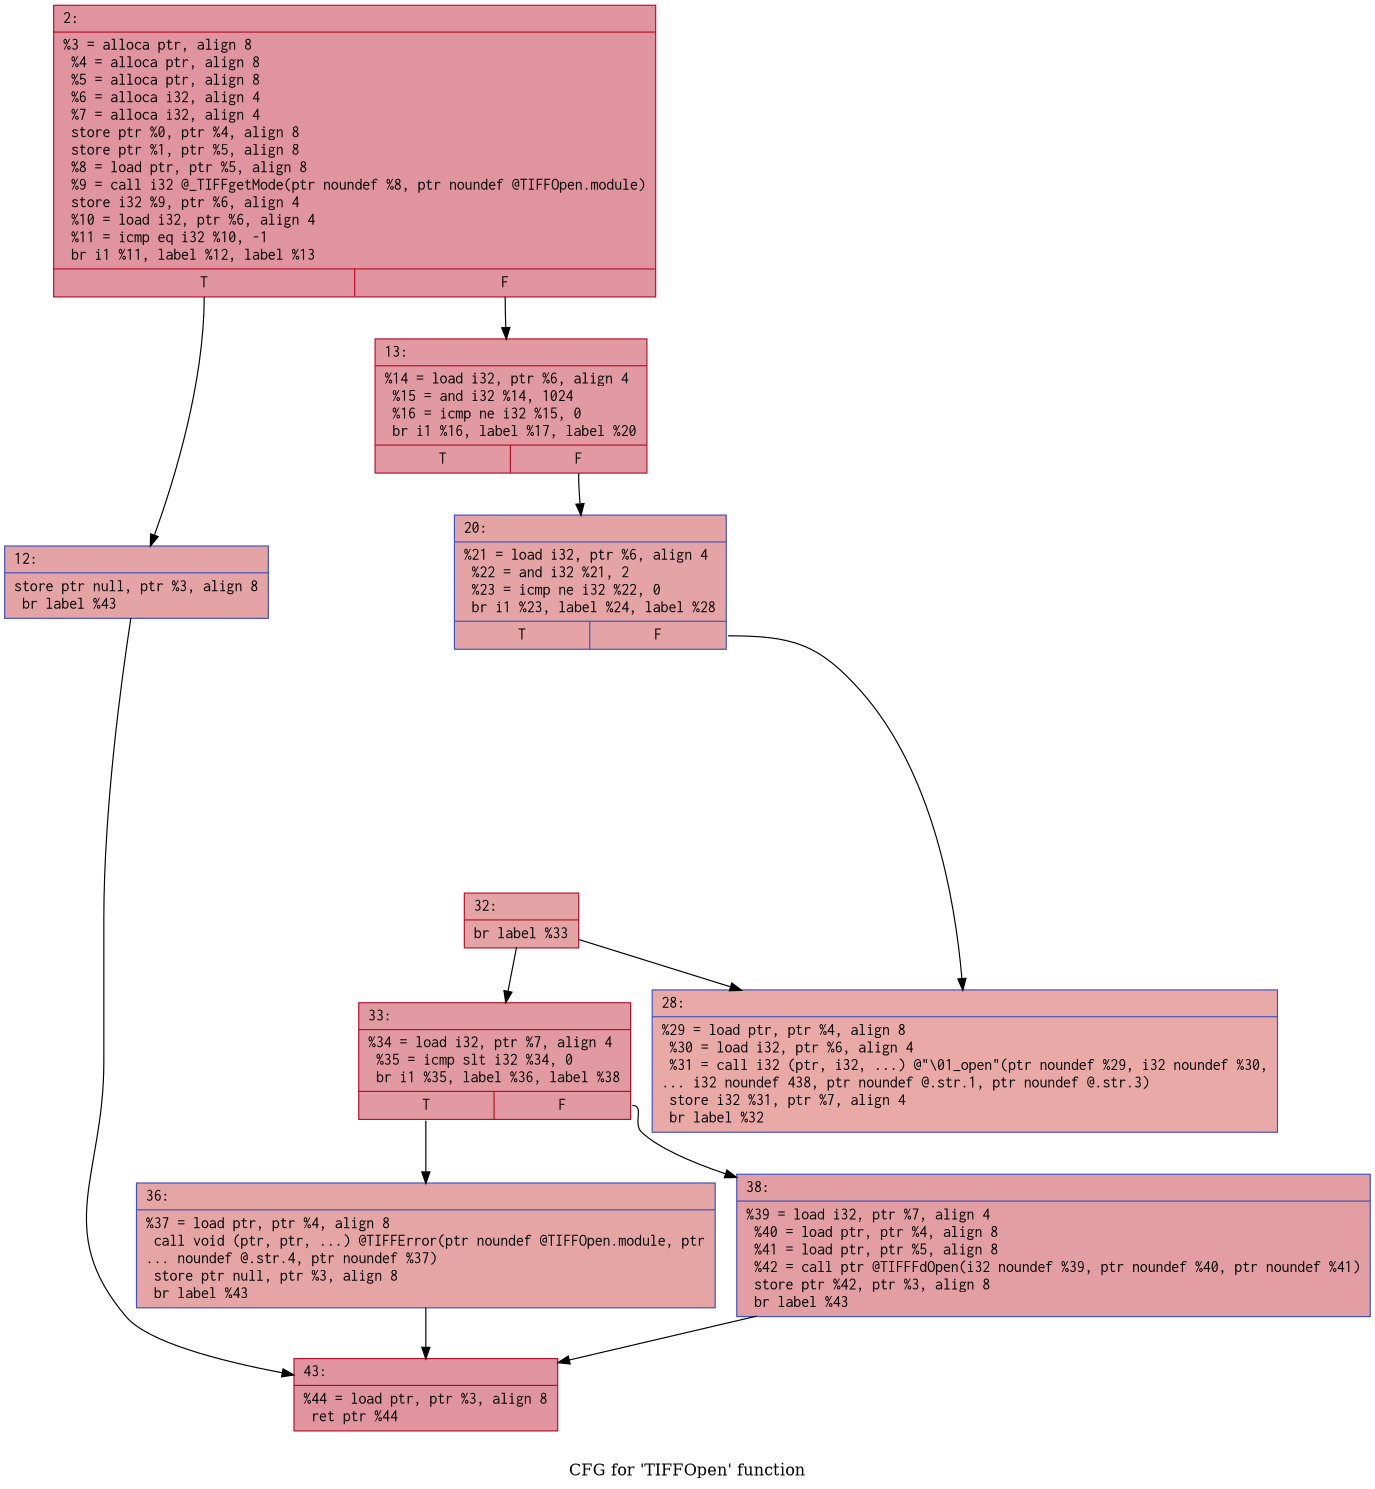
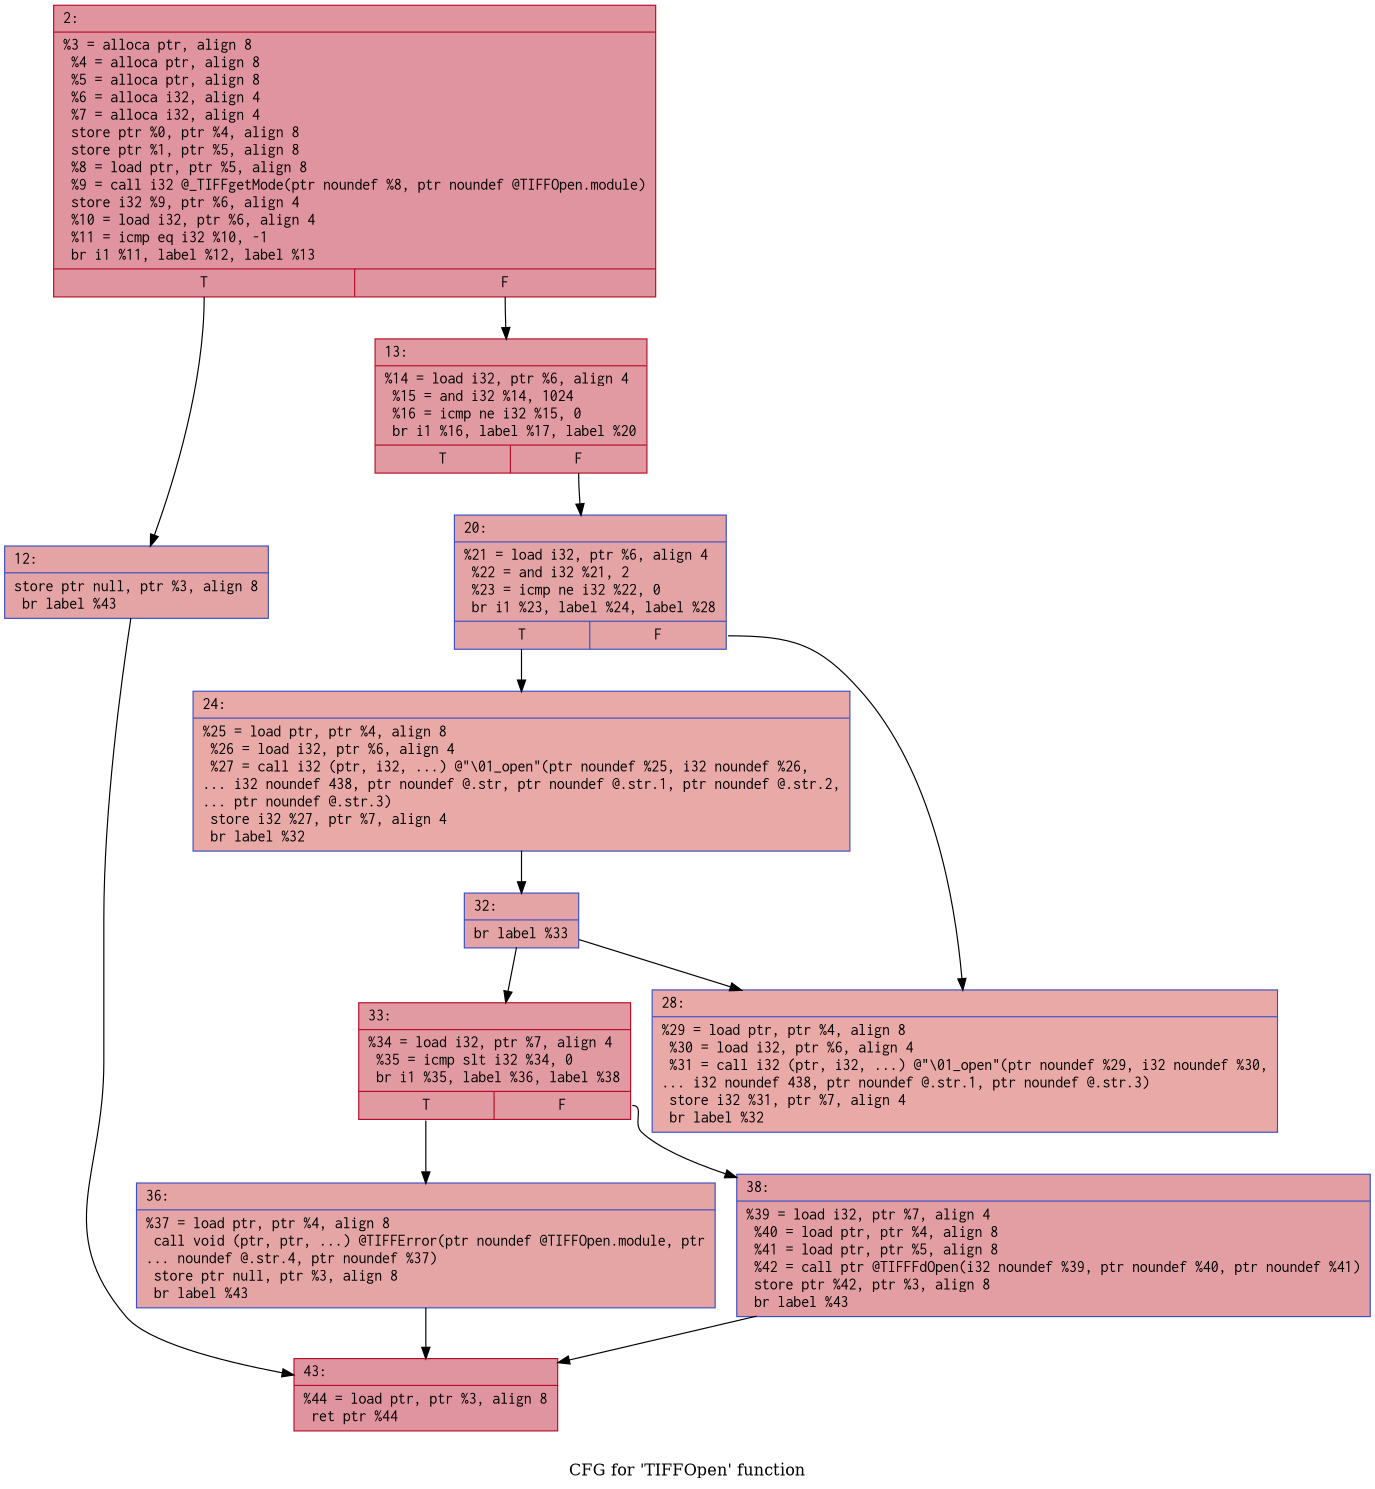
none -> (522, 771)
(522, 921) -> (522, 921)
